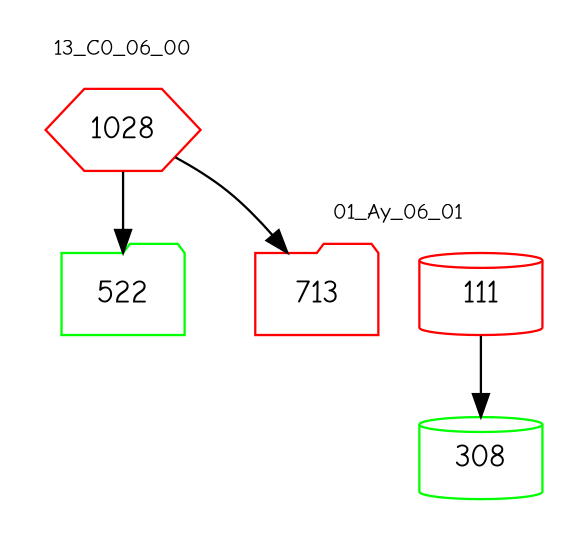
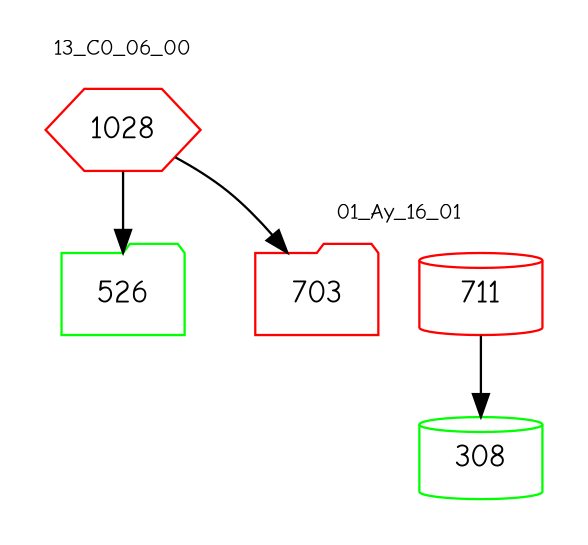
(399, 213) -> (399, 213)
(123, 294) -> (123, 294)
(317, 294) -> (317, 294)
(481, 294) -> (481, 294)
